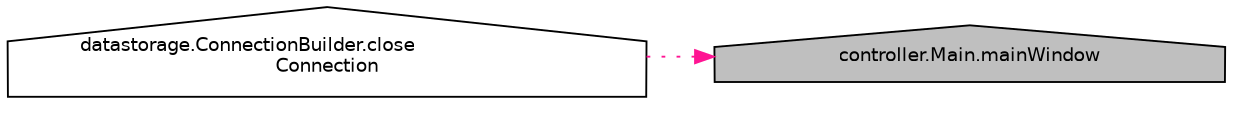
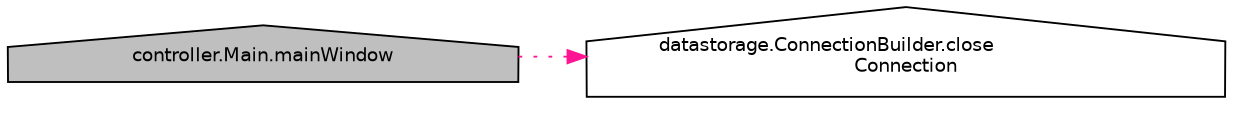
(671, 57) -> (543, 57)
